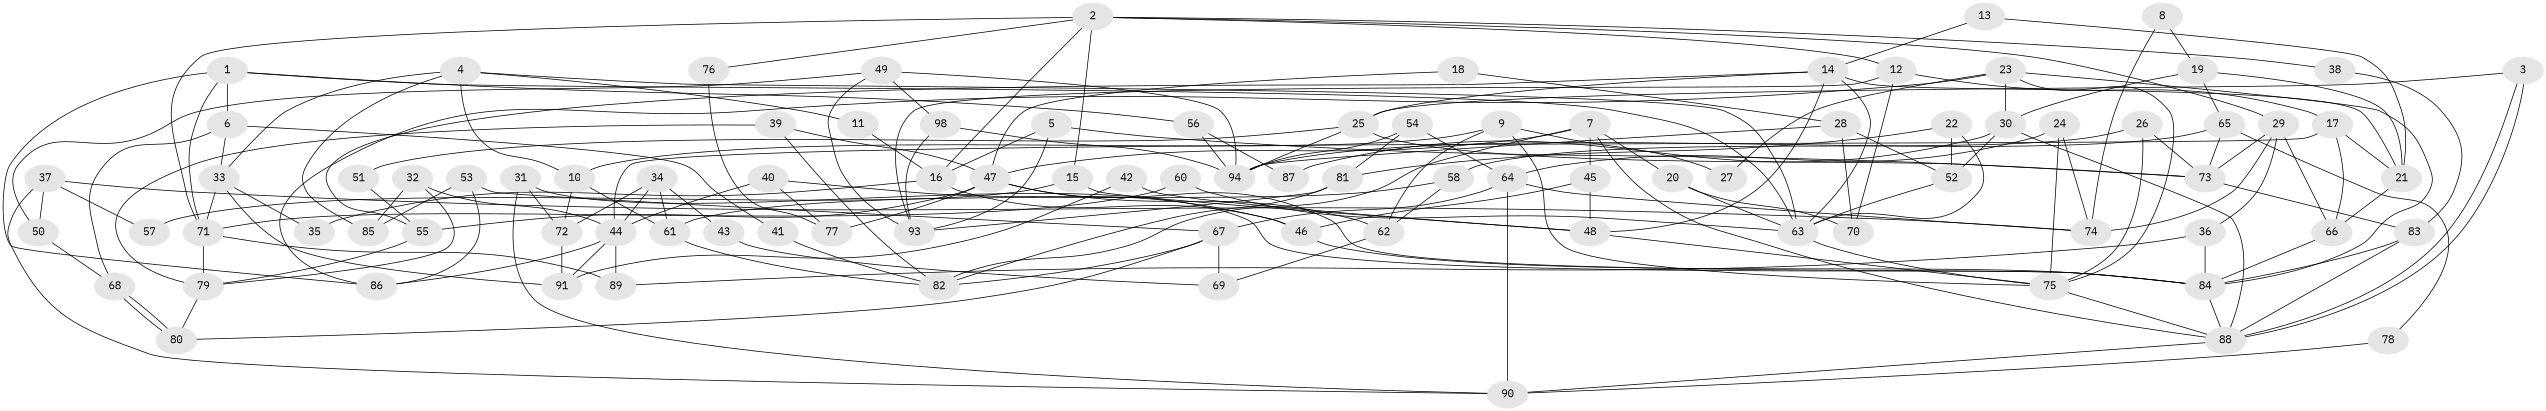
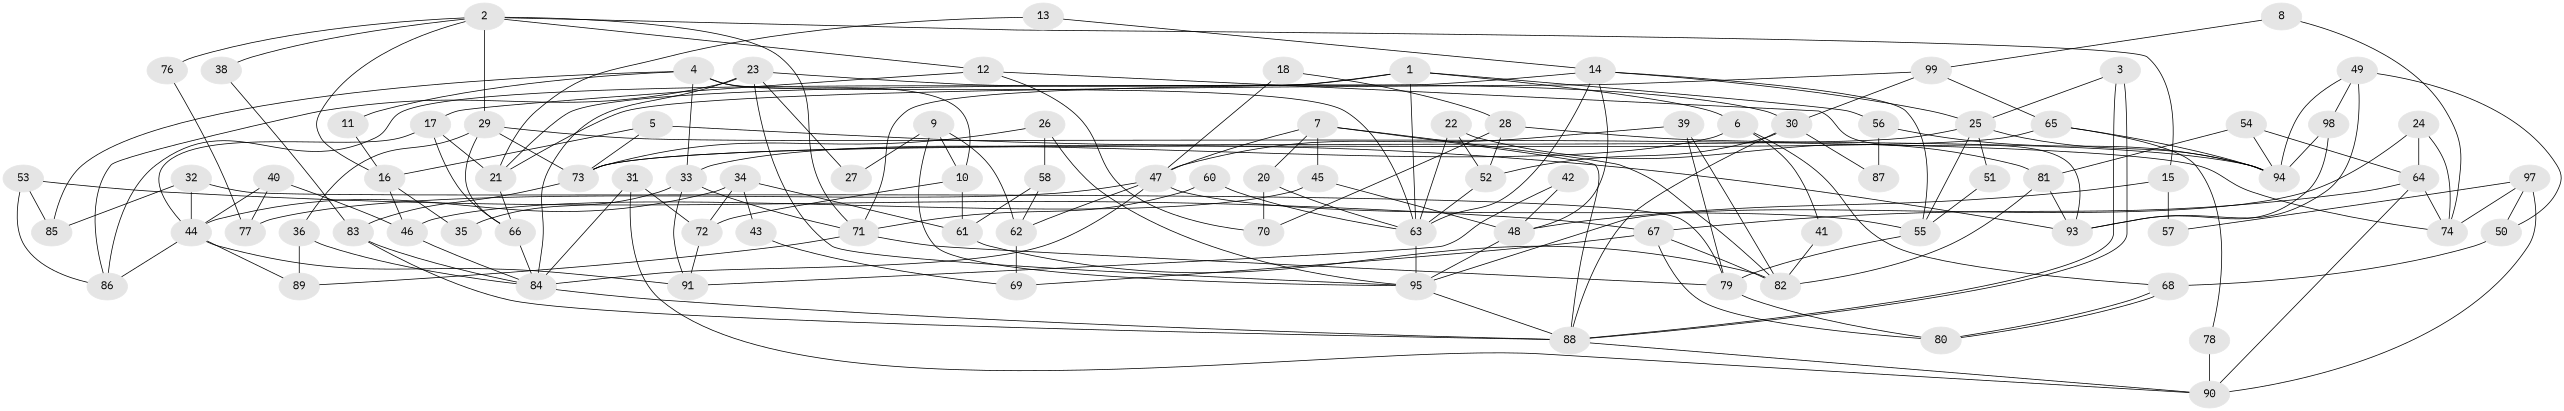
(2198, 70) -> (1931, 70)
(45, 178) -> (2530, 178)
none -> (1948, 178)
(2050, 286) -> (1416, 286)
